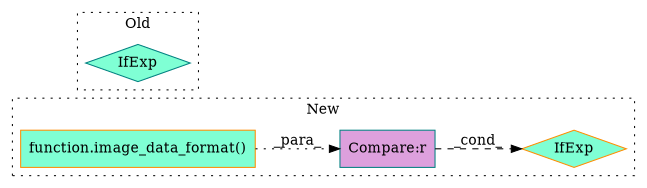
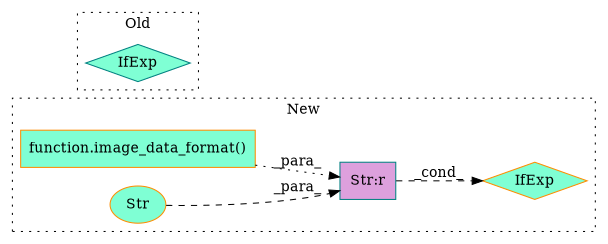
(388, 149) -> (368, 181)
none -> (138, 205)
